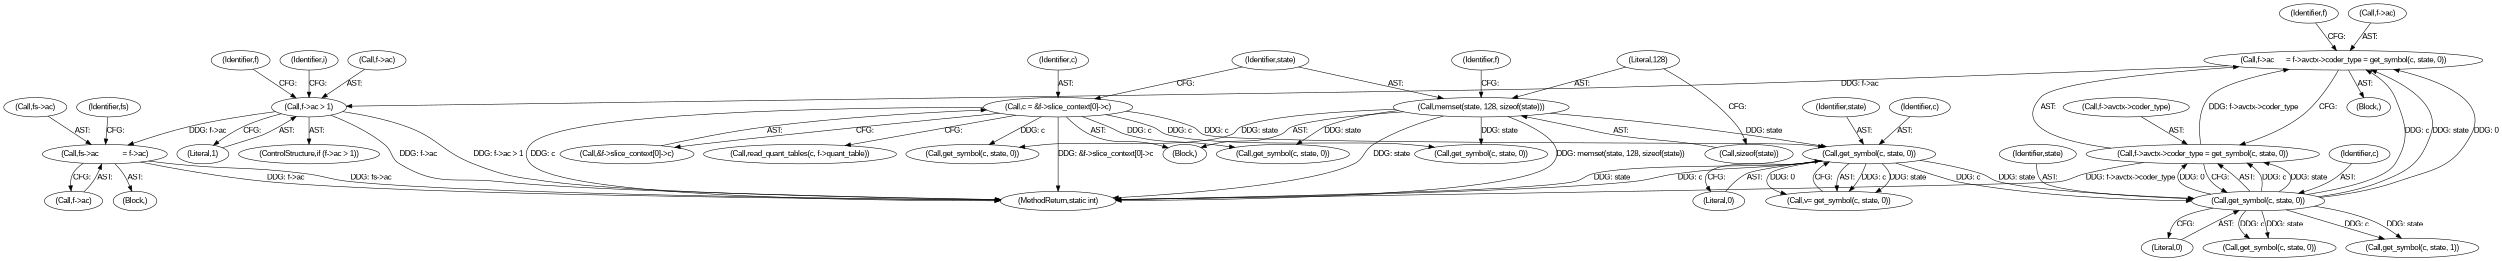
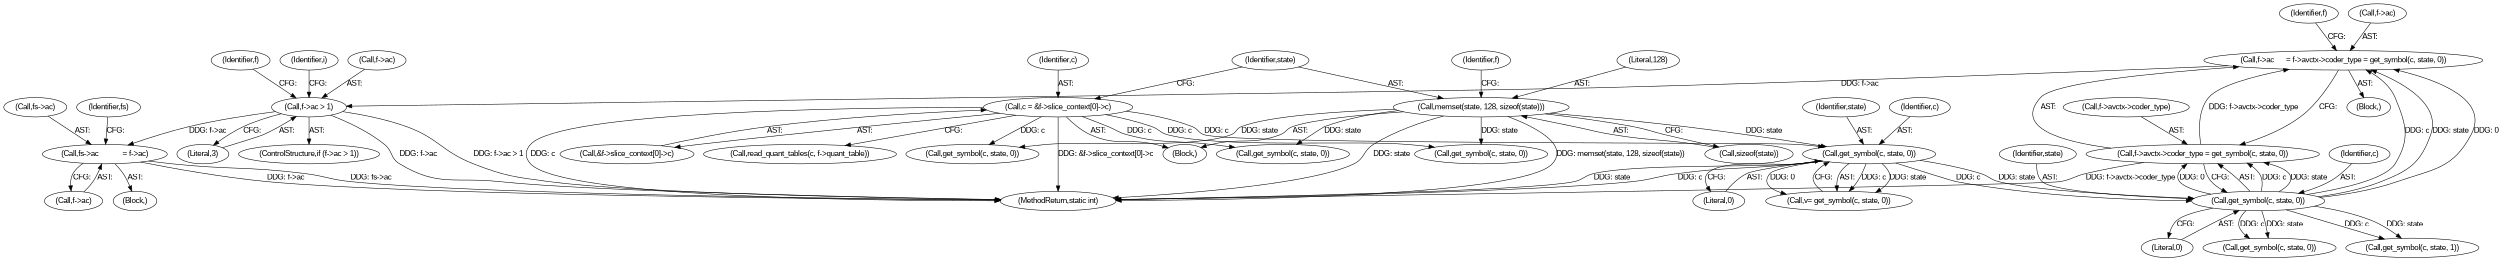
(1709, 99) -> (1630, 126)
(866, 131) -> (866, 131)
(203, 154) -> (203, 154)
